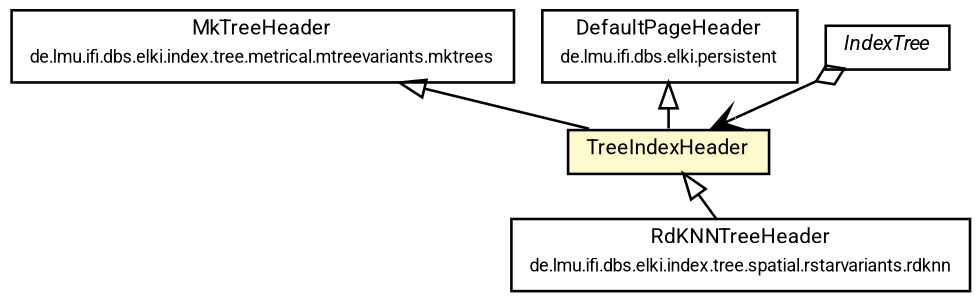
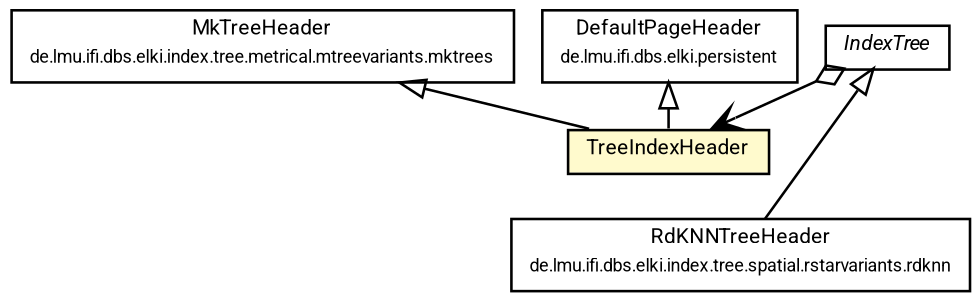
(707, 206) -> (811, 155)
